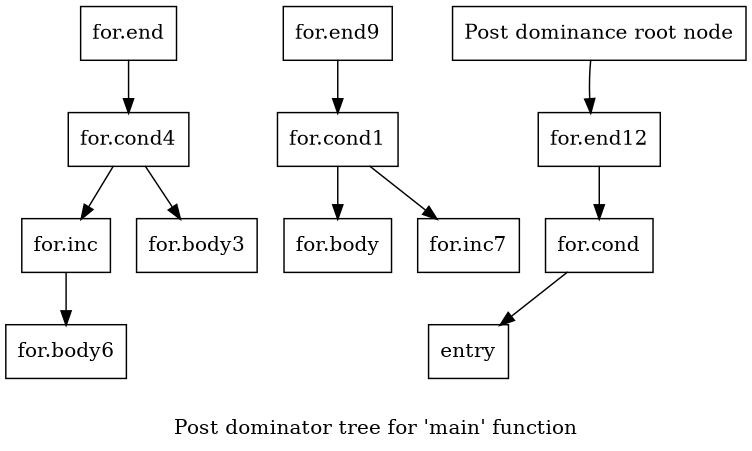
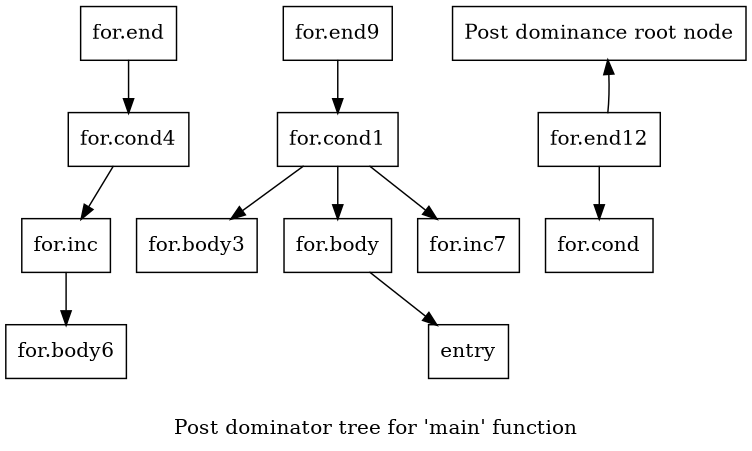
(590, 79) -> (609, 94)
(159, 186) -> (273, 188)
(540, 294) -> (398, 294)
